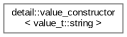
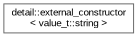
(63, 18) -> (69, 18)
